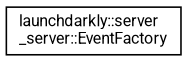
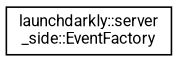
(94, 31) -> (89, 31)
